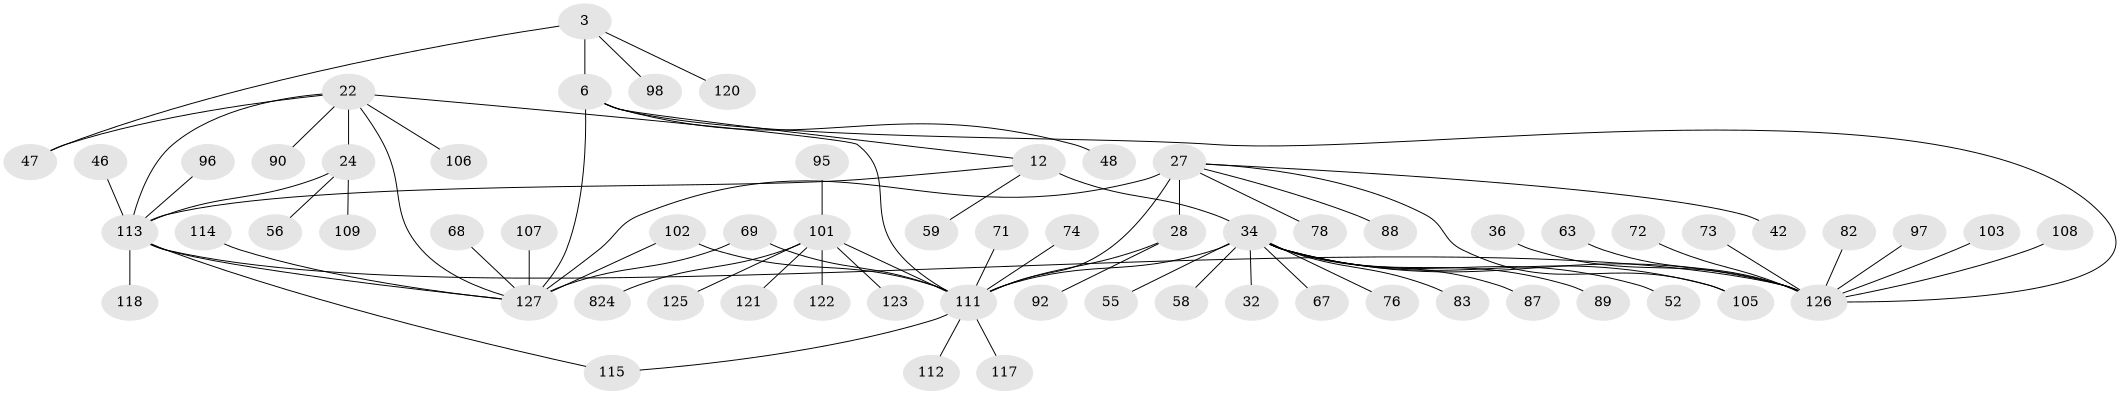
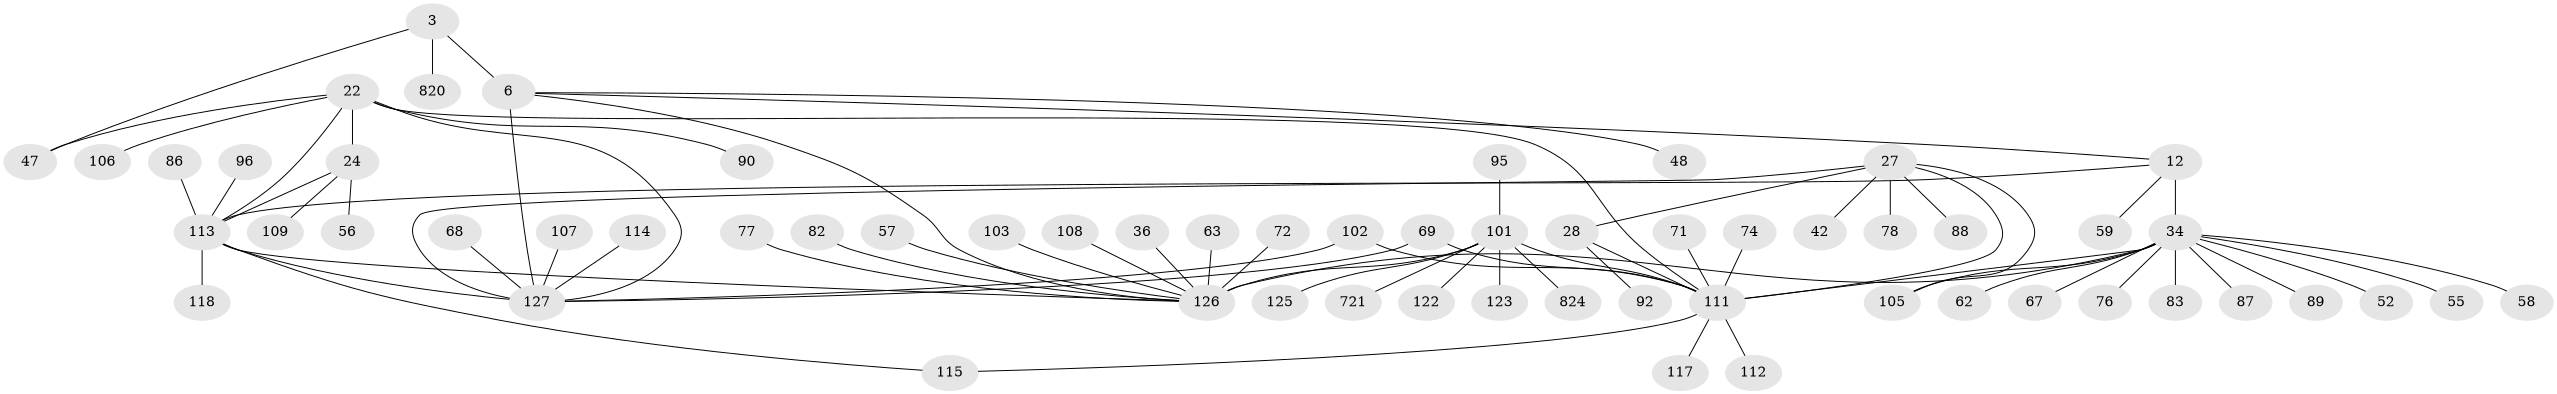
(655, 92) -> none
(727, 92) -> (433, 92)
(101, 162) -> (175, 162)
(1709, 232) -> (747, 232)
(1920, 232) -> (888, 232)
none -> (1353, 267)
(749, 303) -> (1353, 303)
(1252, 303) -> (1964, 303)
